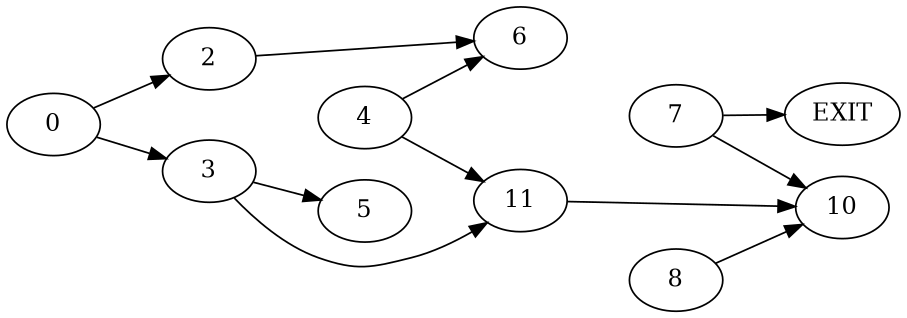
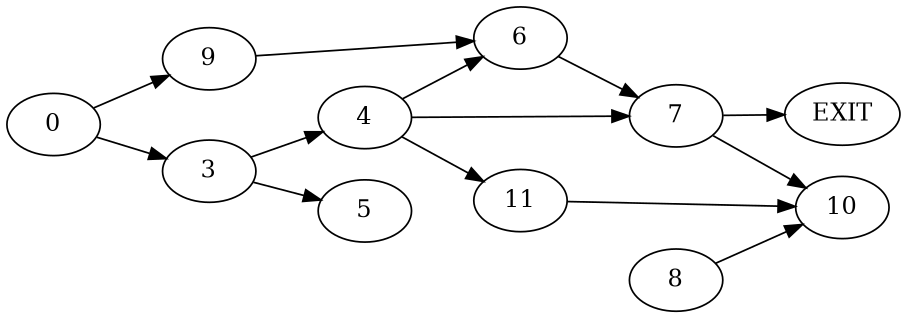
(209, 59) -> (209, 59)
none -> (590, 73)
none -> (512, 117)
(346, 265) -> (279, 147)
